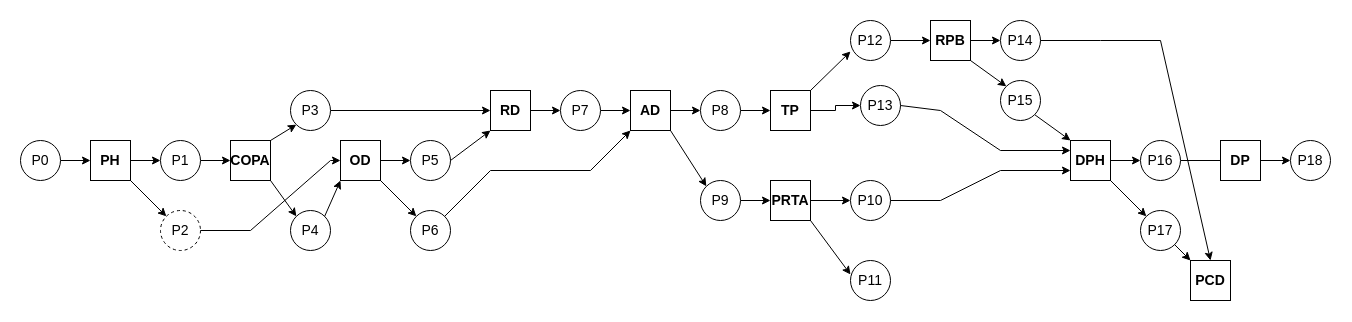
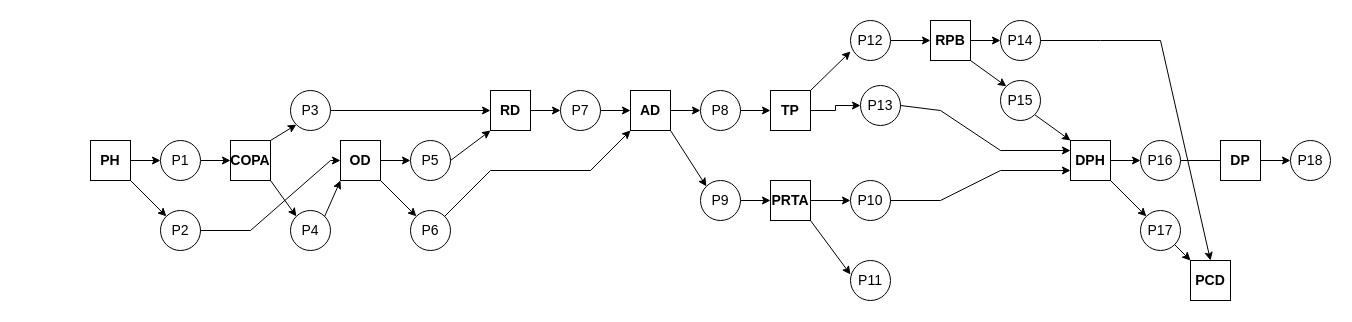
(41, 161) -> none
(80, 161) -> none
(181, 231) -> (181, 231)
